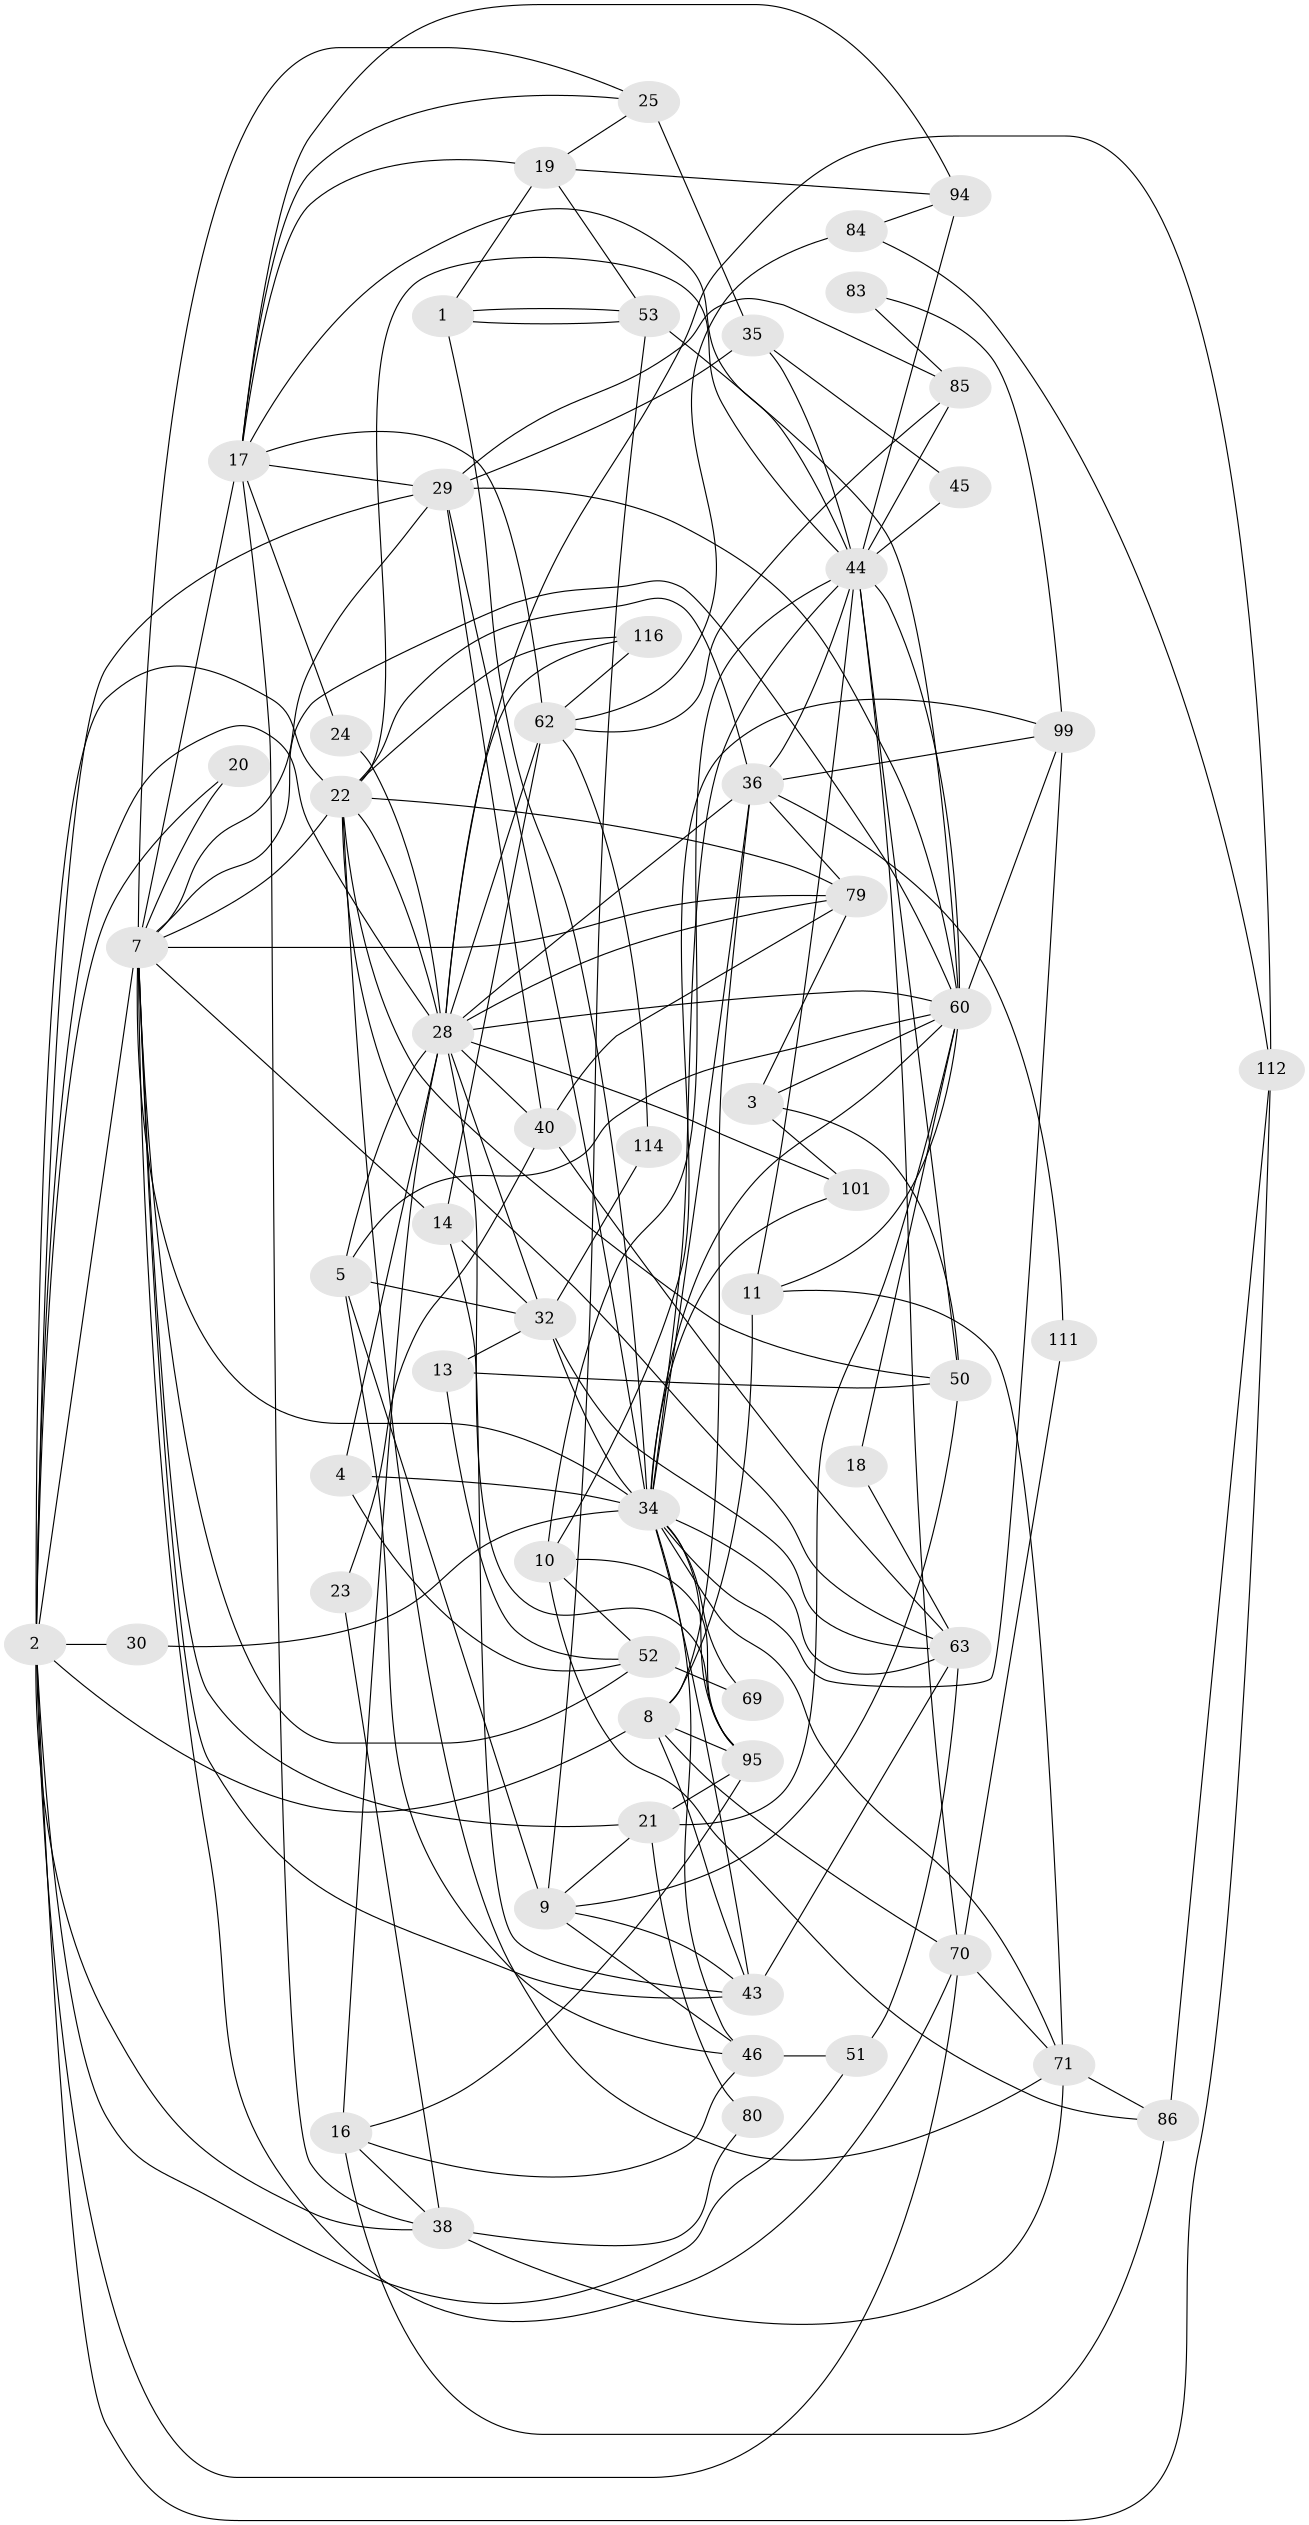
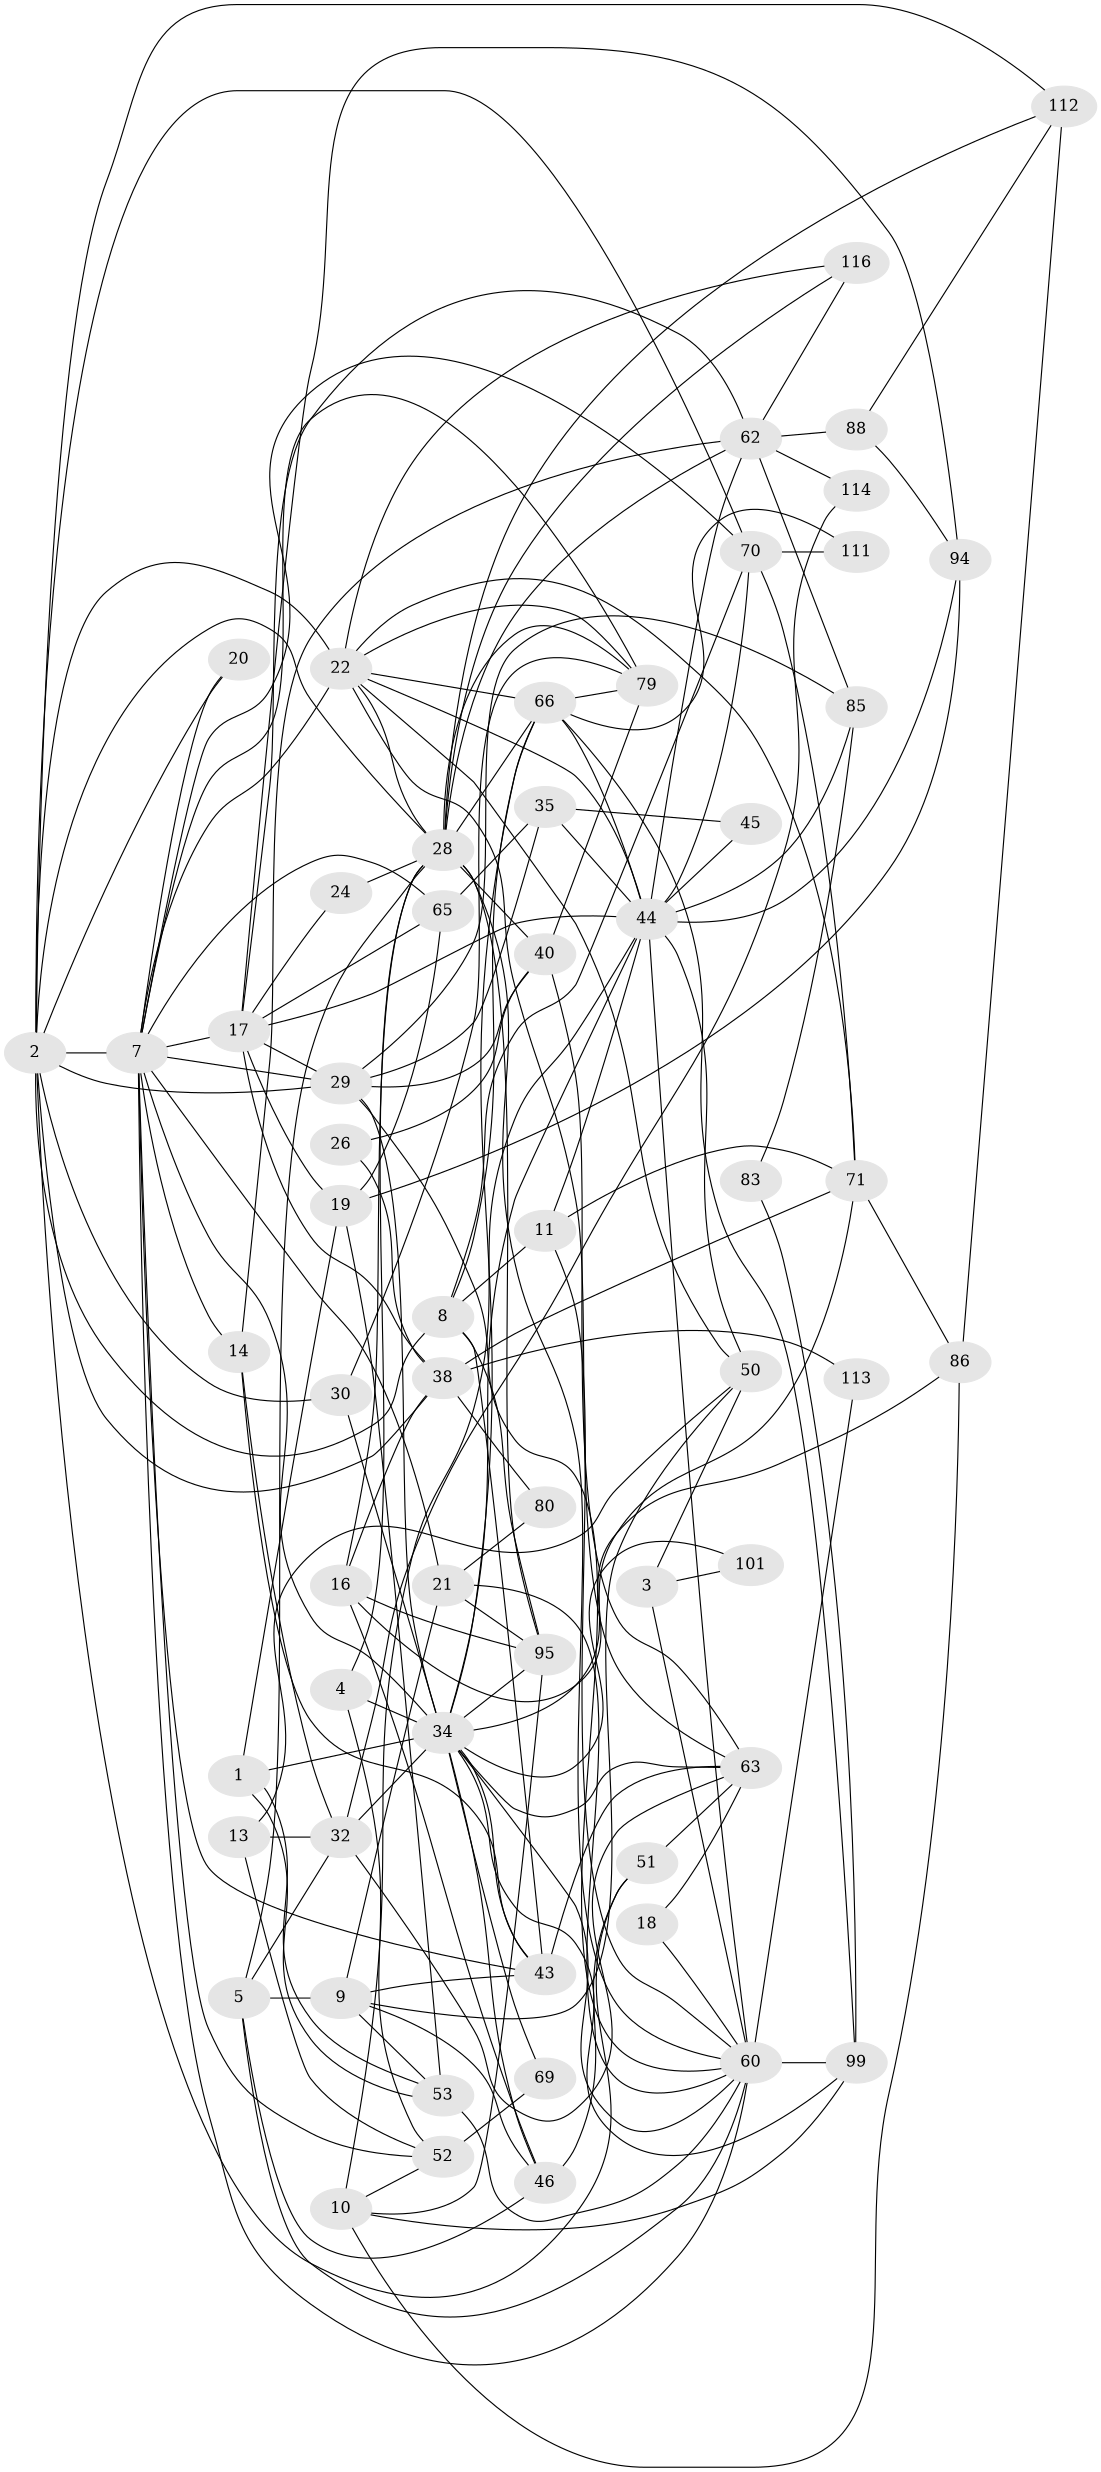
(649, 102) -> (443, 911)
(857, 231) -> (857, 430)
none -> (687, 676)
(753, 784) -> (545, 703)
(813, 983) -> (479, 974)
(661, 1108) -> none
(490, 1164) -> none
none -> (857, 1379)
(341, 1592) -> (341, 1145)
